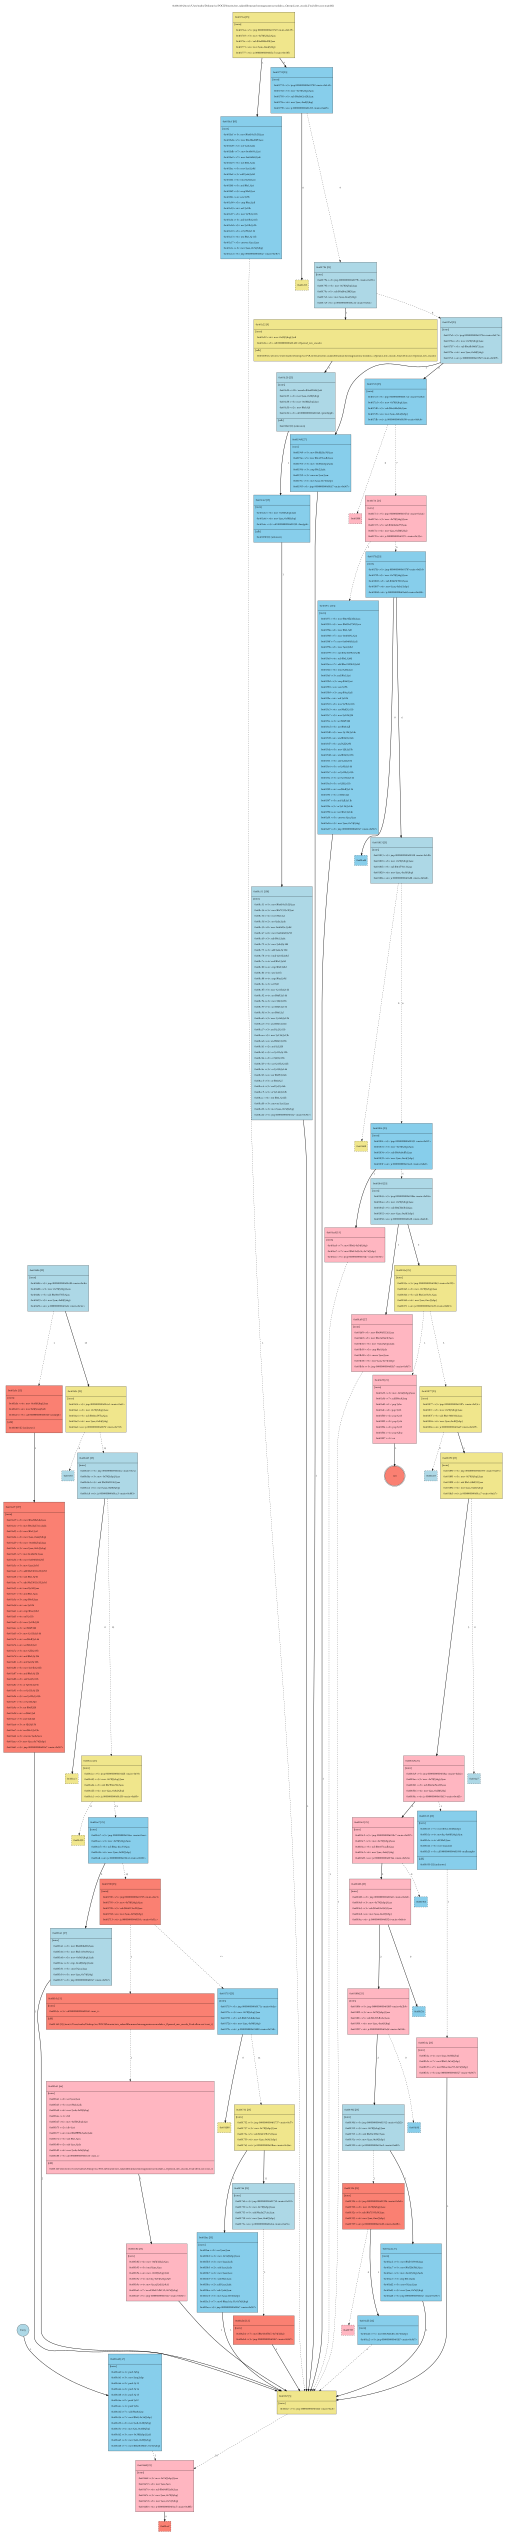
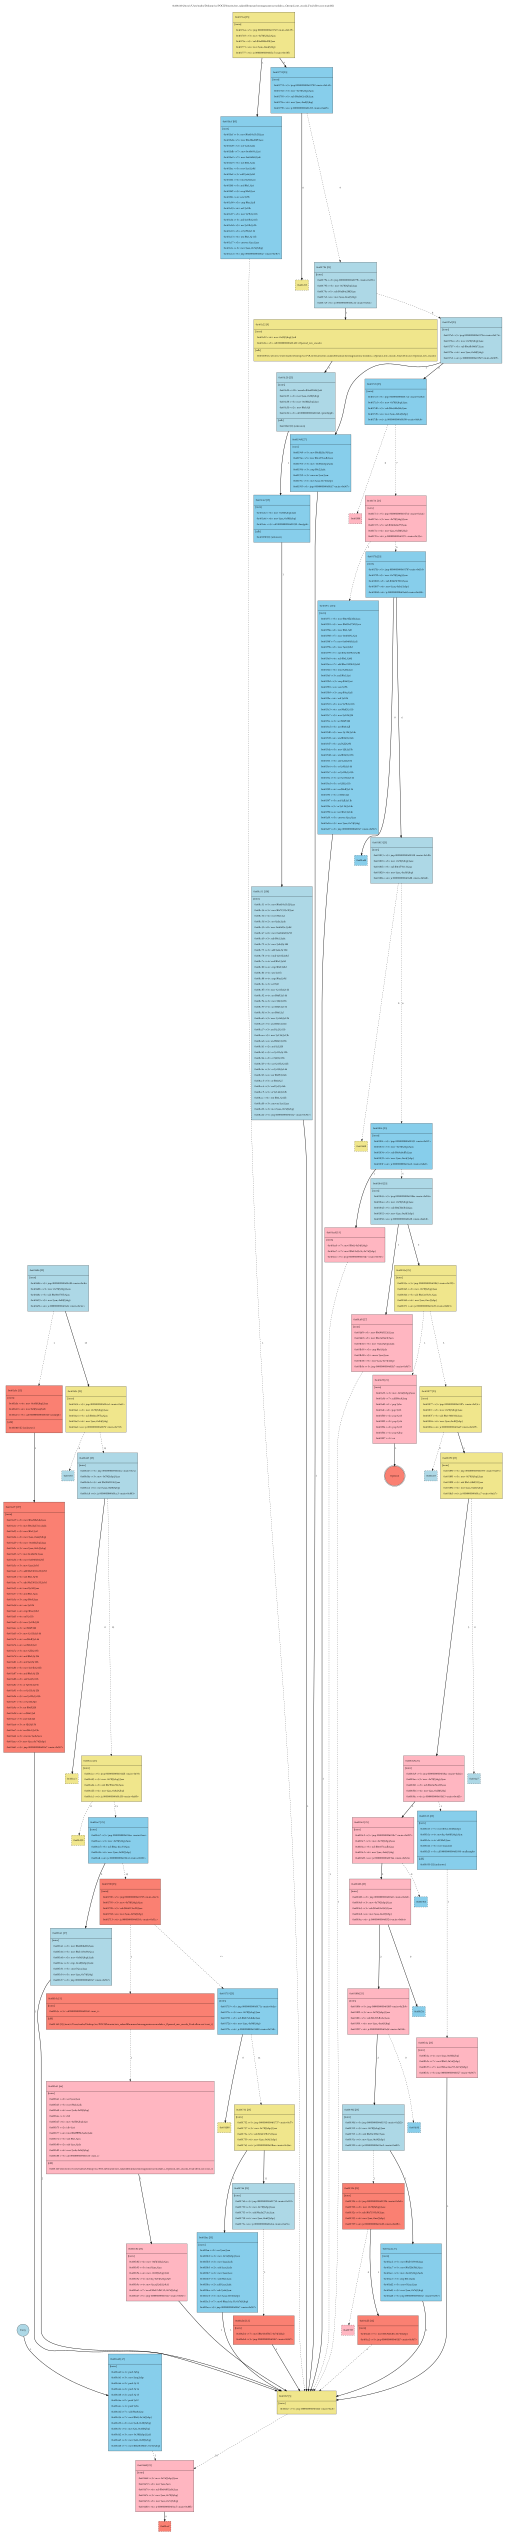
(395, 1476) -> (395, 1476)
(388, 2330) -> (388, 2330)
